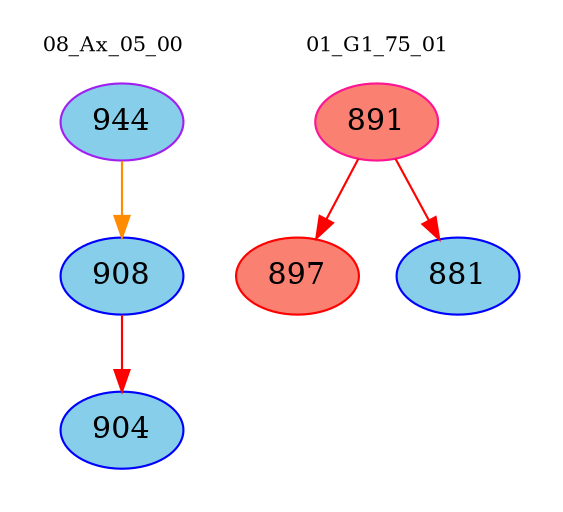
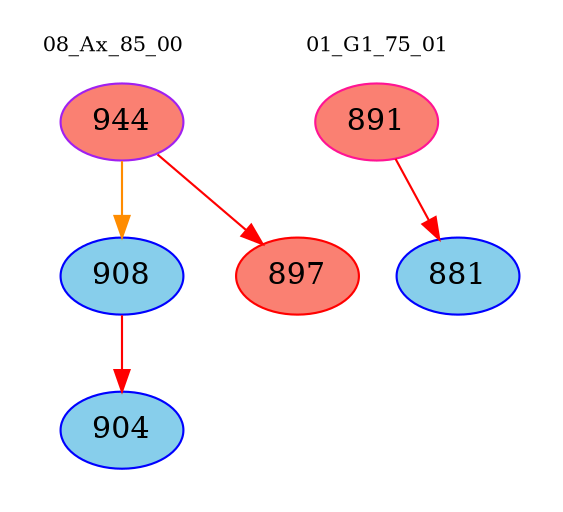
(113, 46) -> (113, 46)
(122, 122) -> (122, 122)
(342, 189) -> (186, 179)
